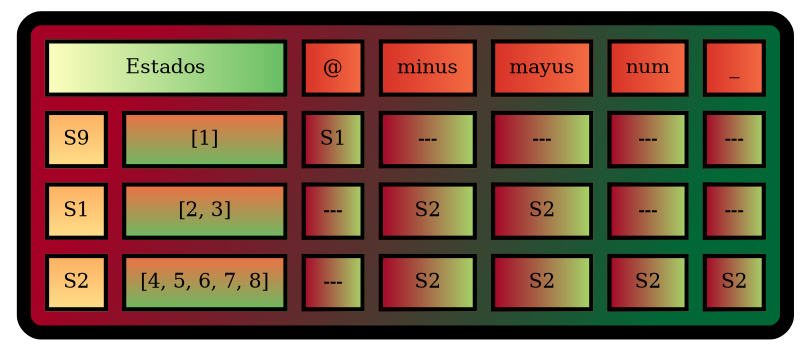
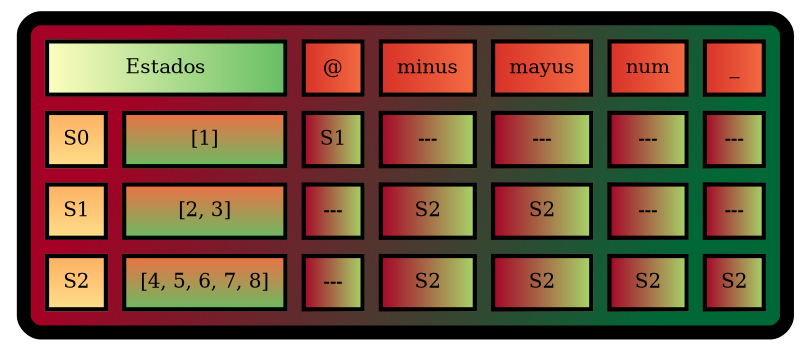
(76, 139) -> (76, 139)
